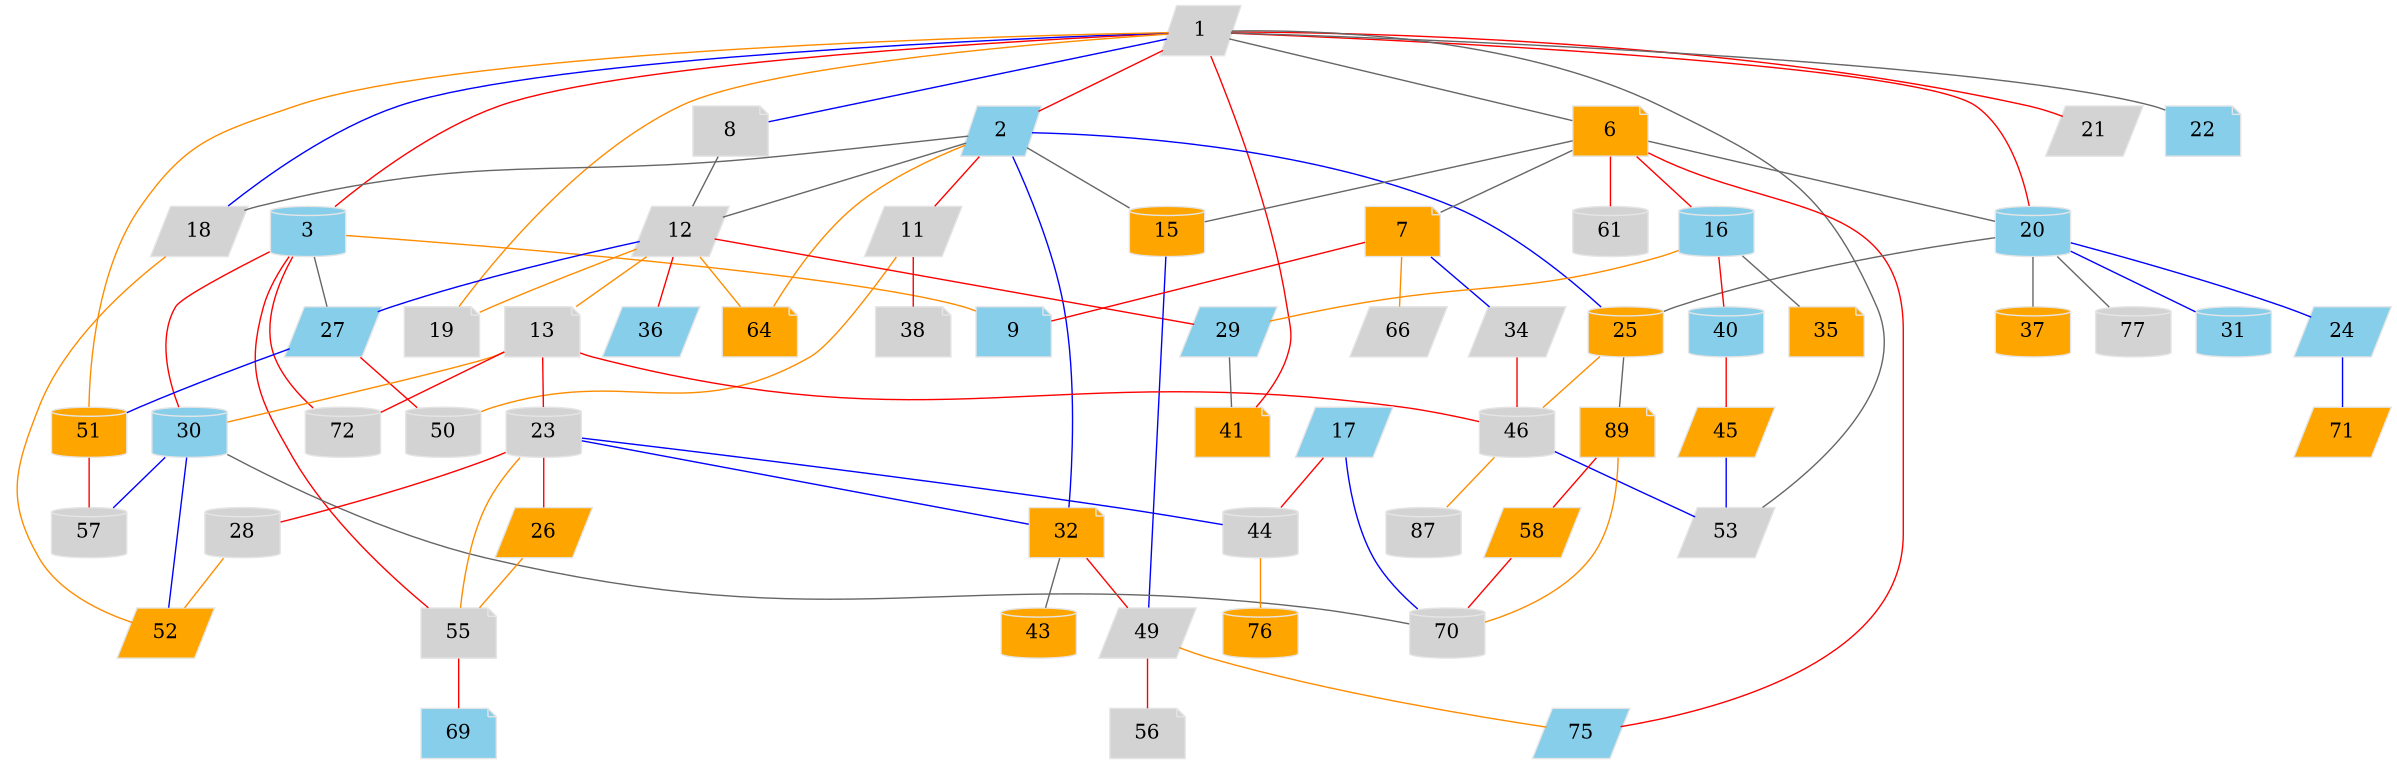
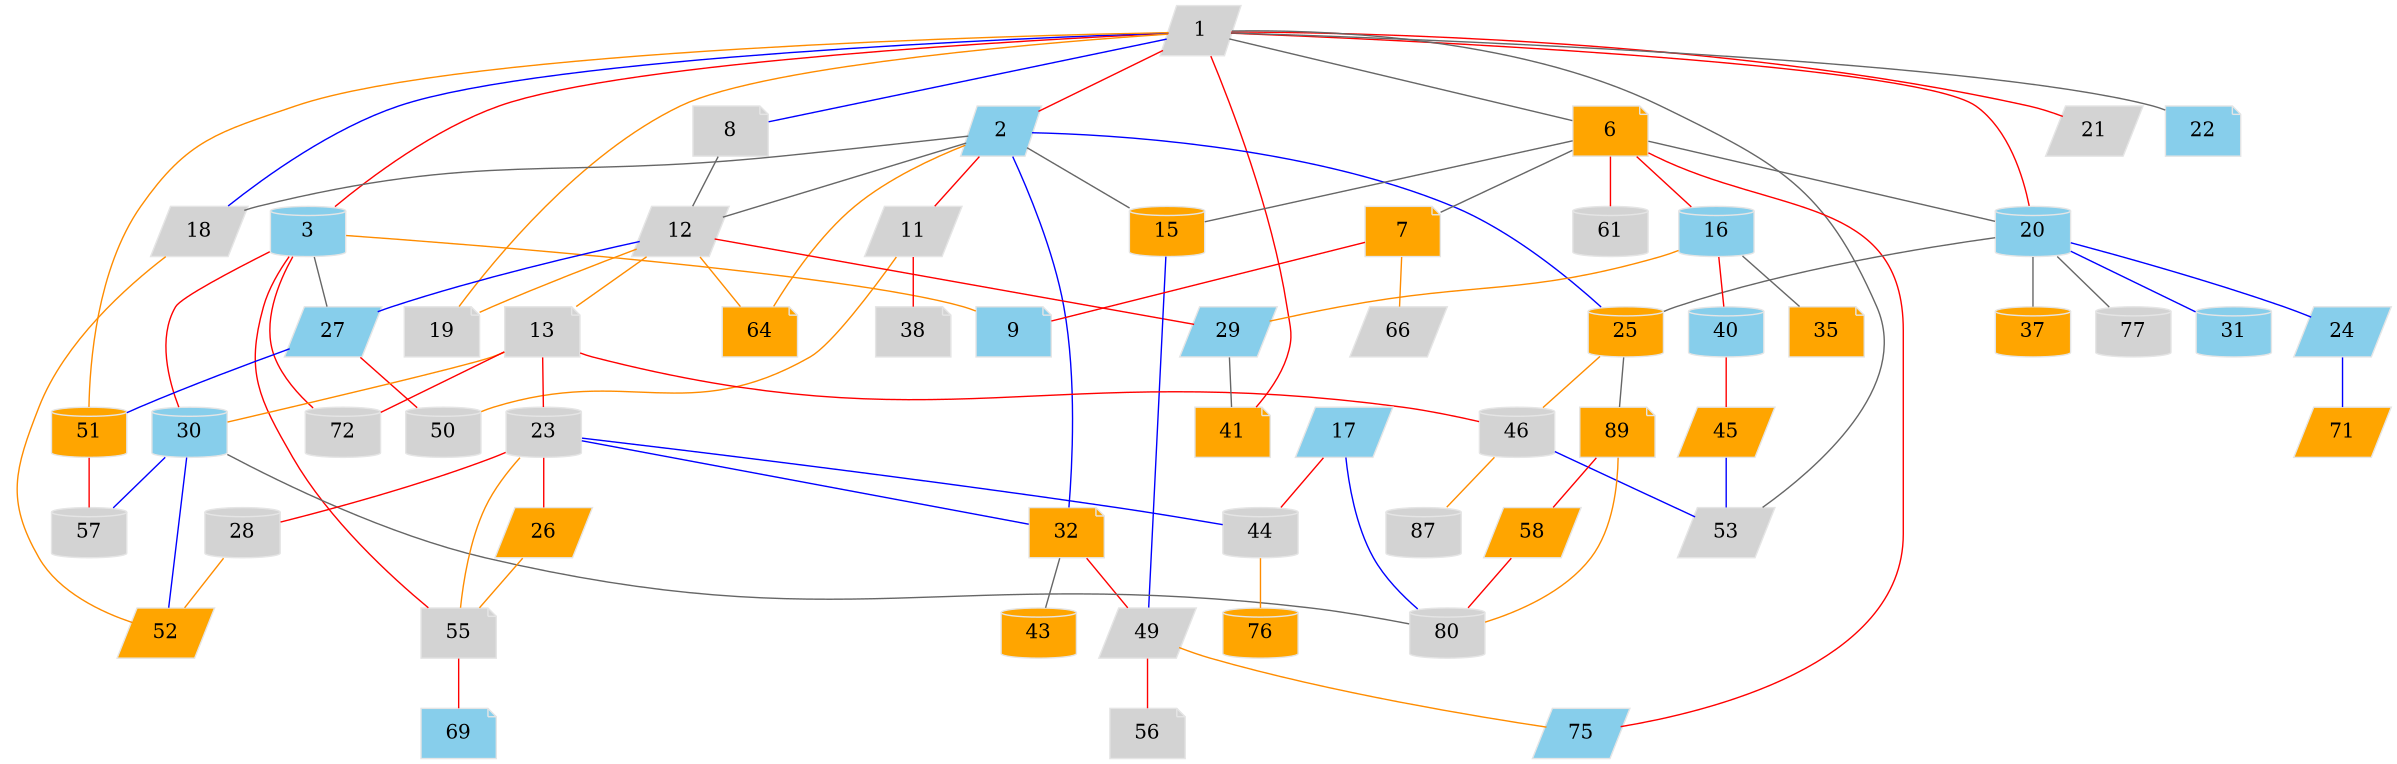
(651, 332) -> none
(1517, 332) -> none
(1447, 633) -> (1447, 633)
